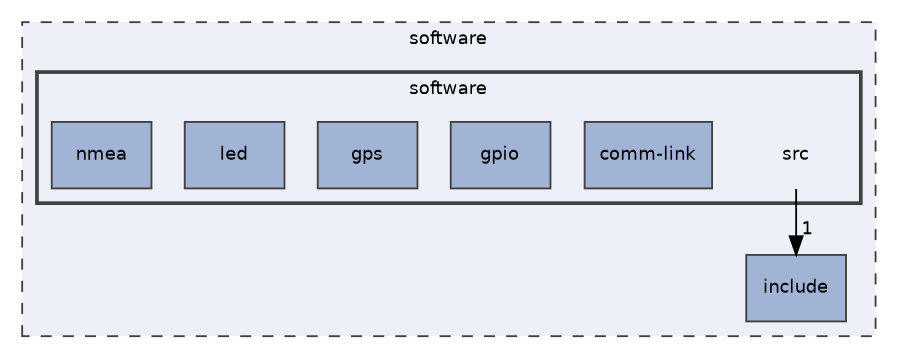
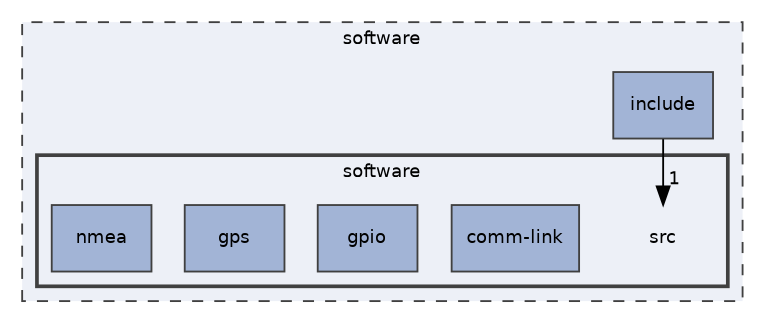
(235, 155) -> none
(796, 215) -> (663, 166)
